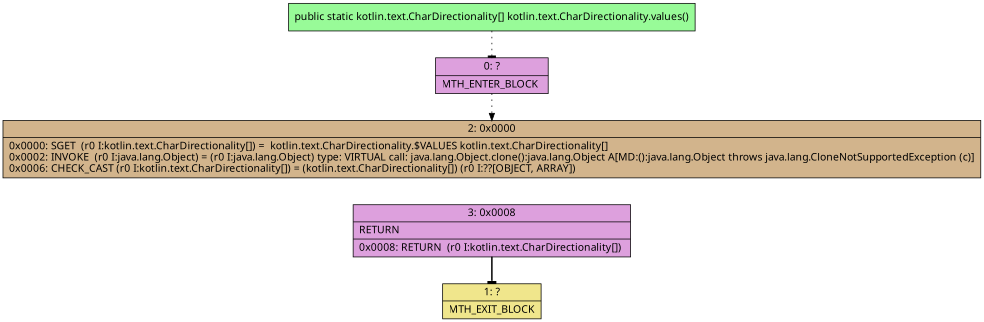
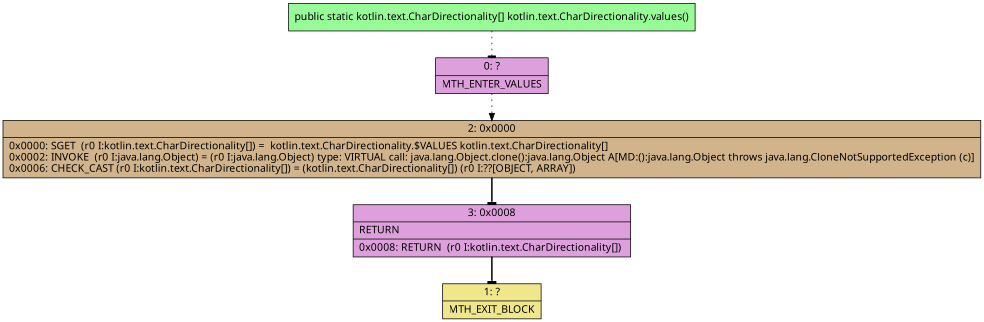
(490, 84) -> (492, 84)
none -> (492, 189)
